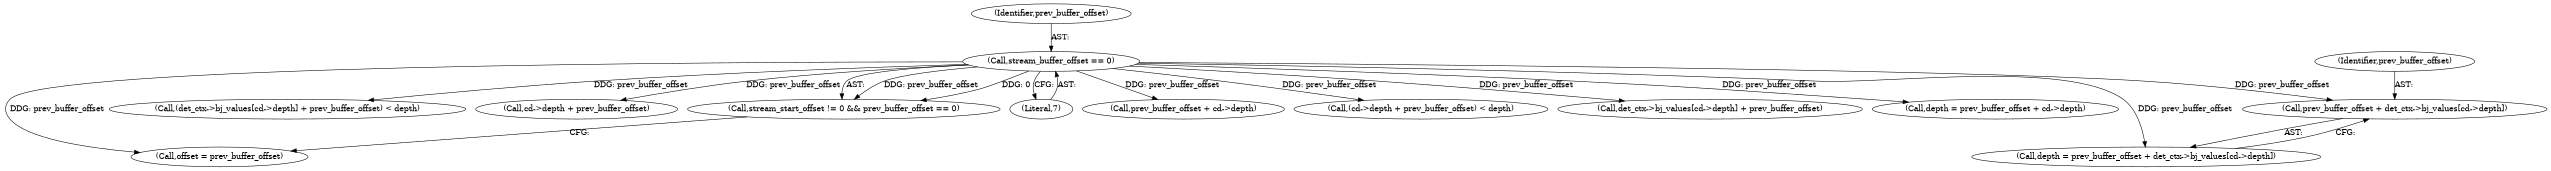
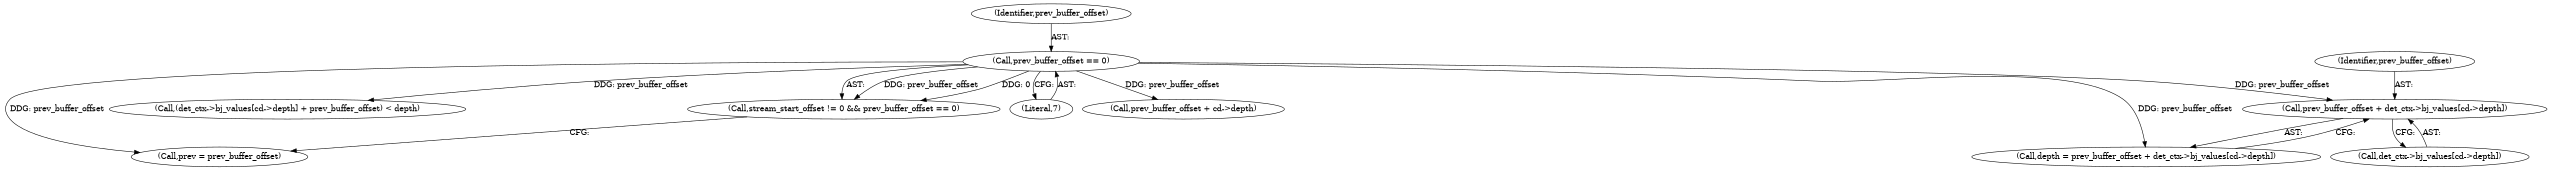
(1051, 61) -> (1051, 61)
(577, 109) -> none
(1421, 109) -> none
(1710, 109) -> none
(1995, 109) -> none
(219, 157) -> (219, 157)
none -> (2430, 157)
